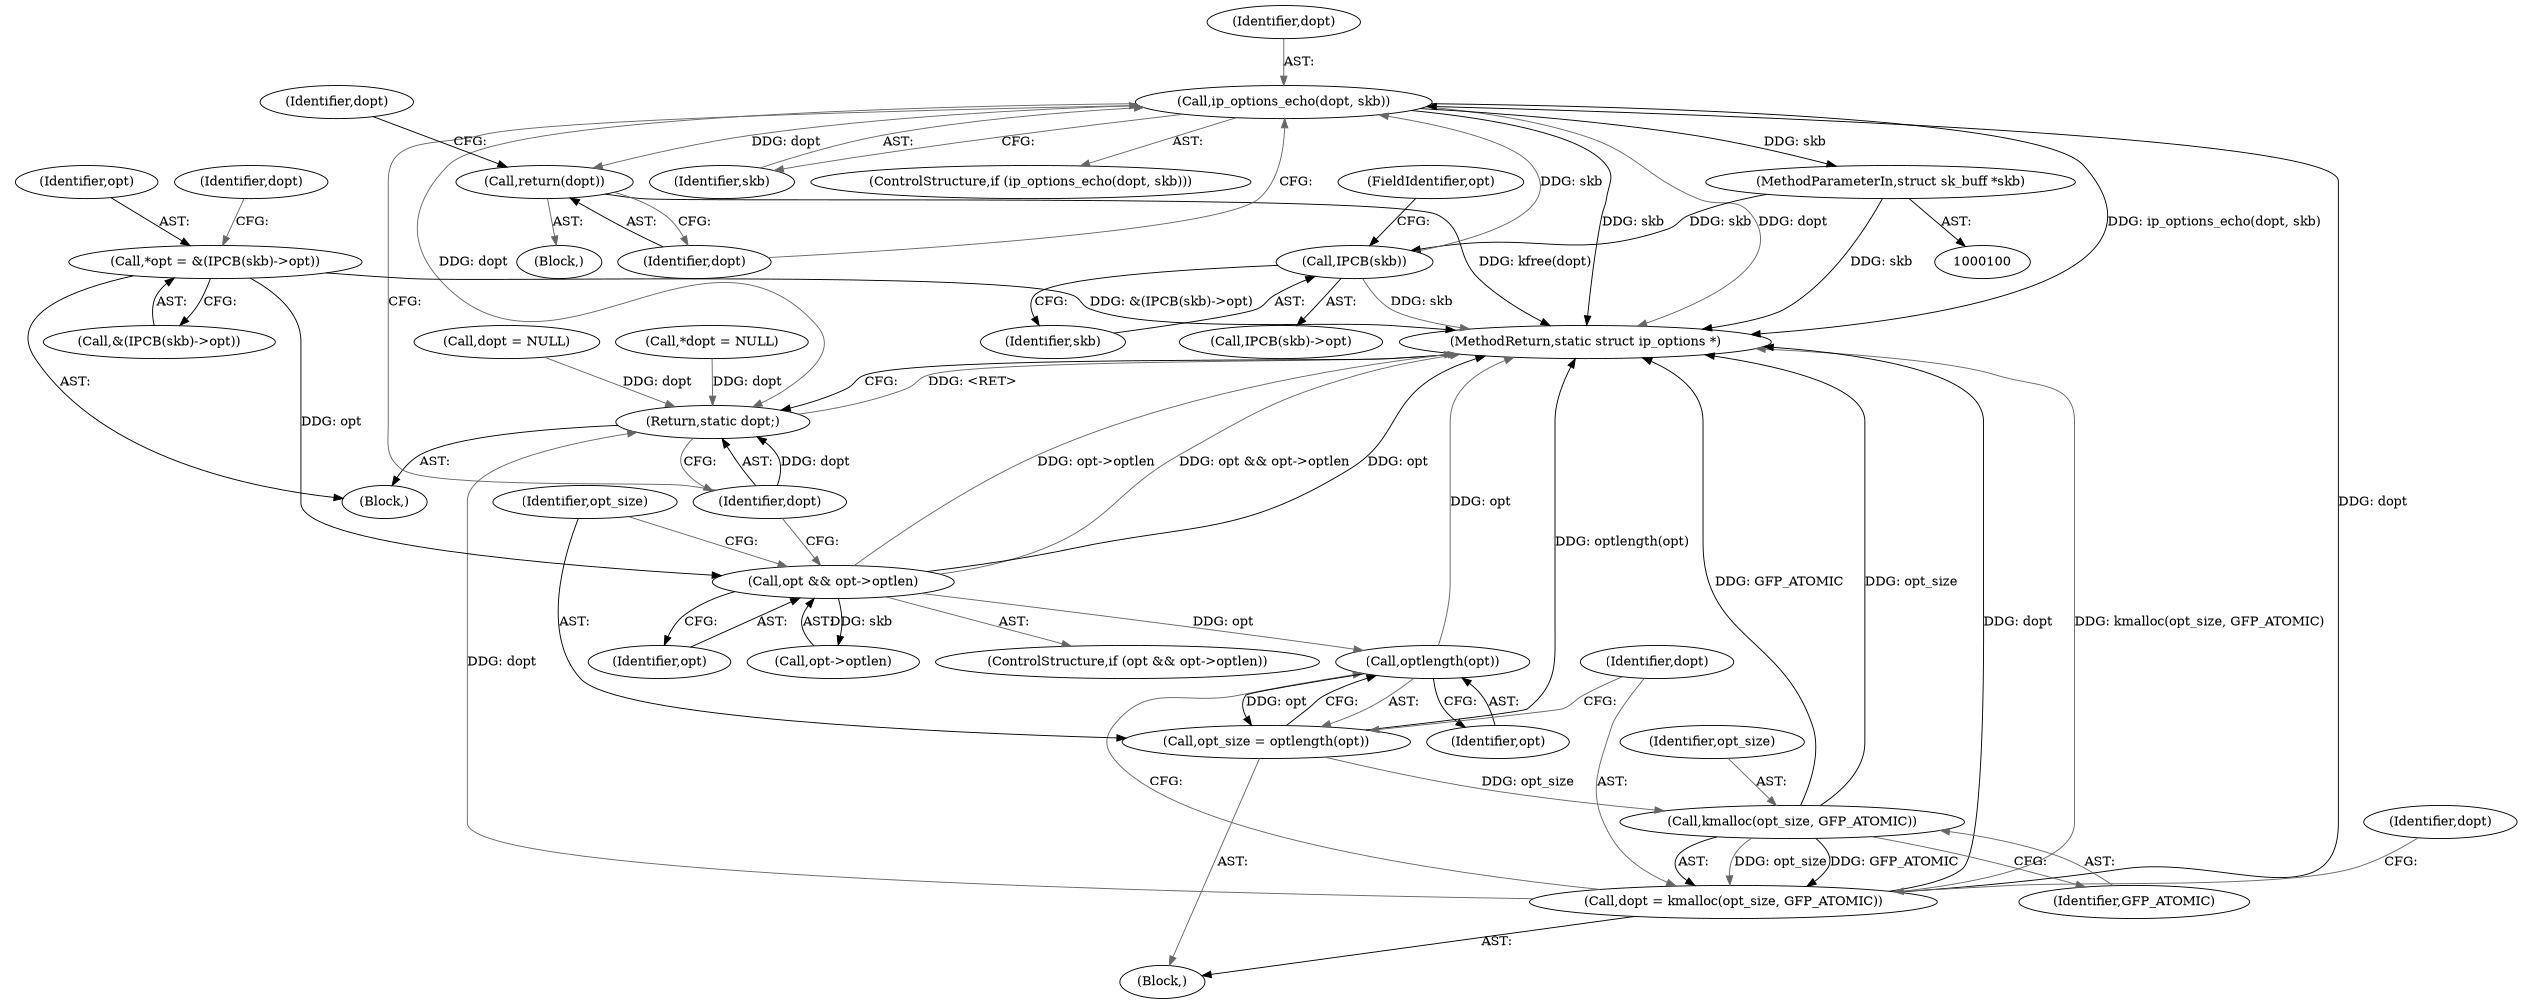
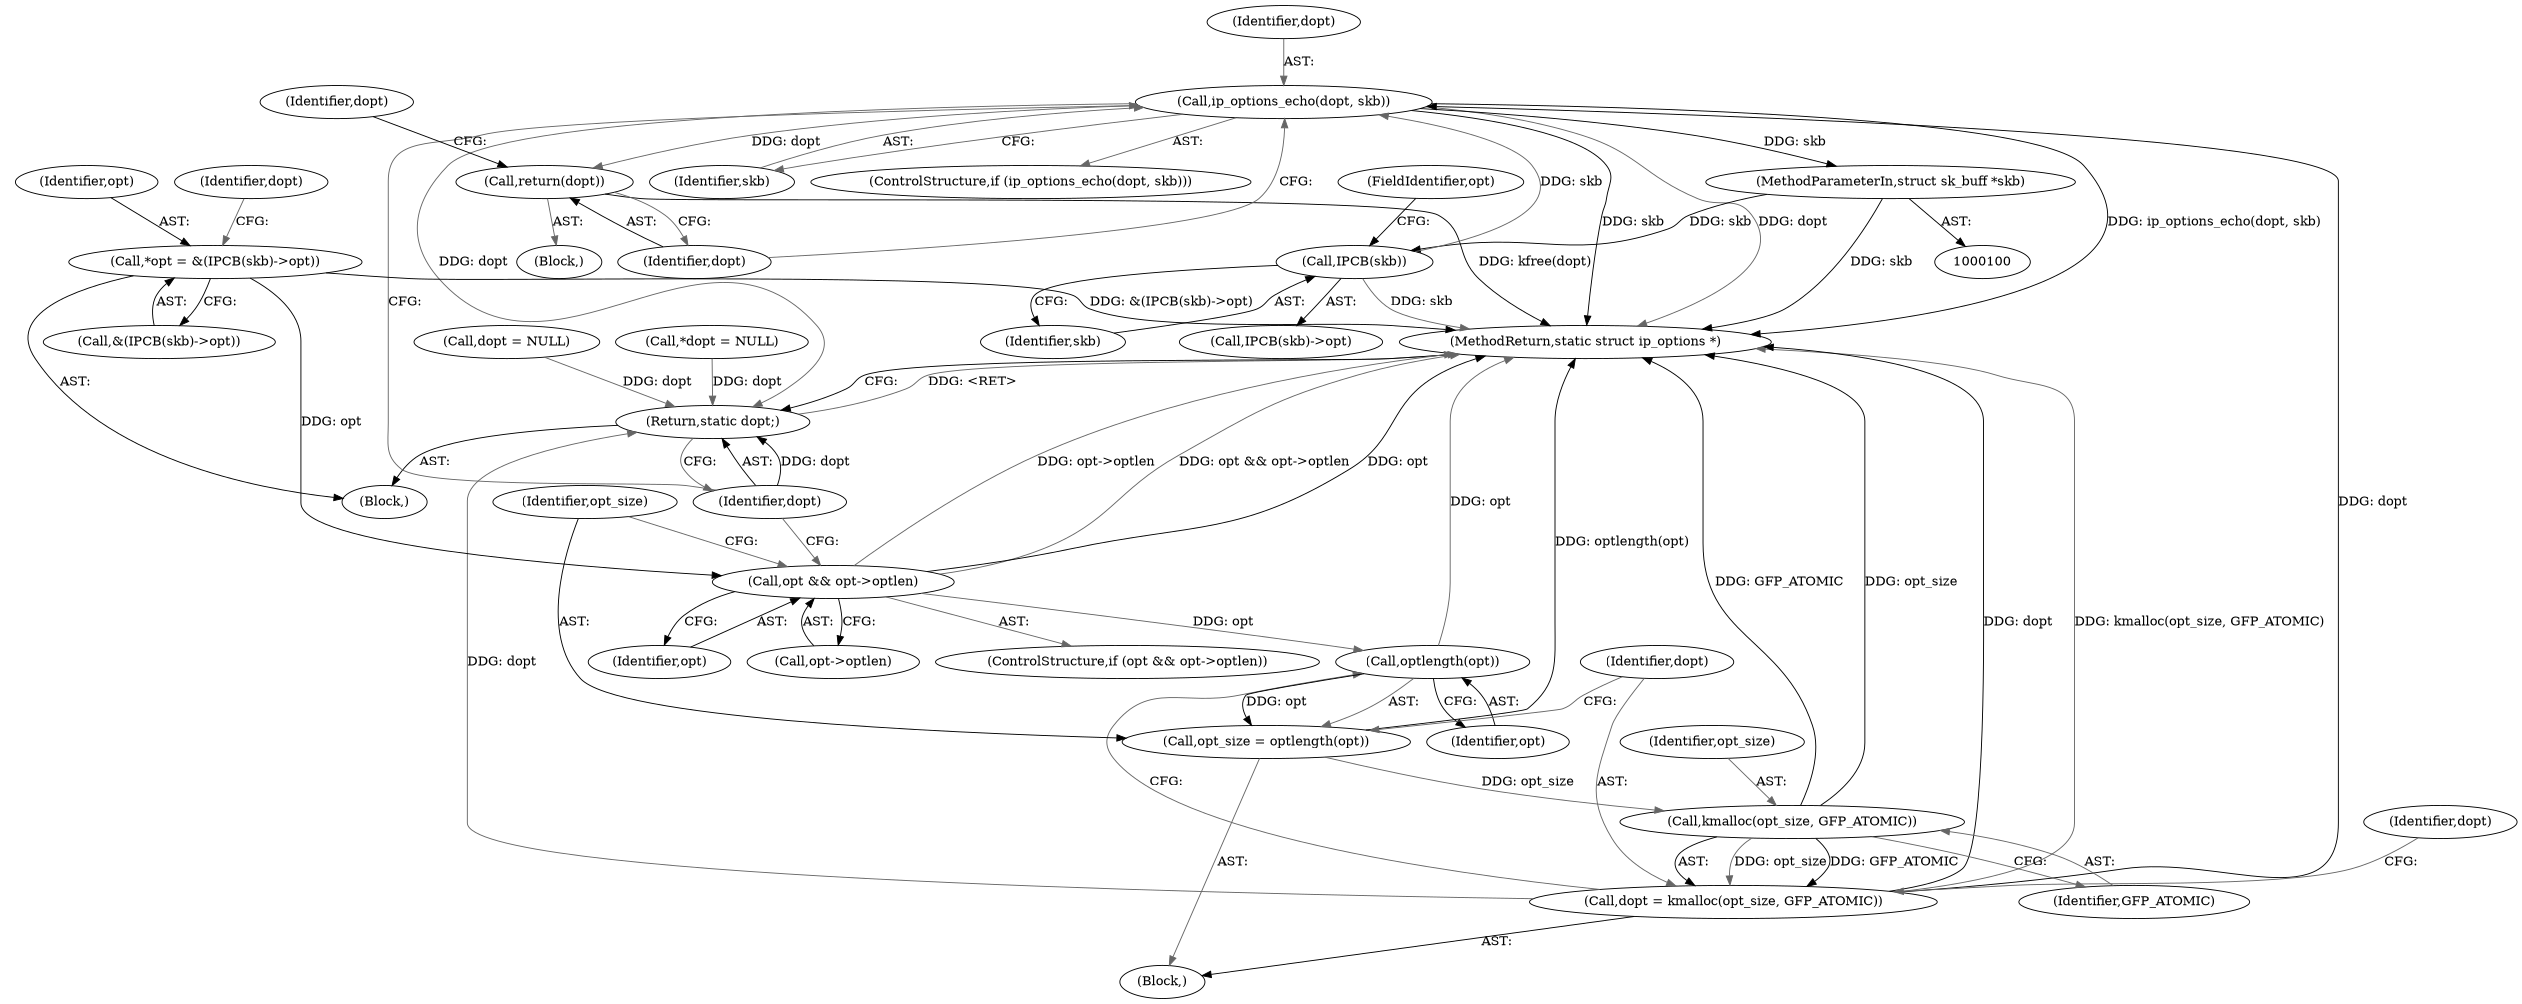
(861, 622) -> (861, 622)
(1324, 696) -> none
